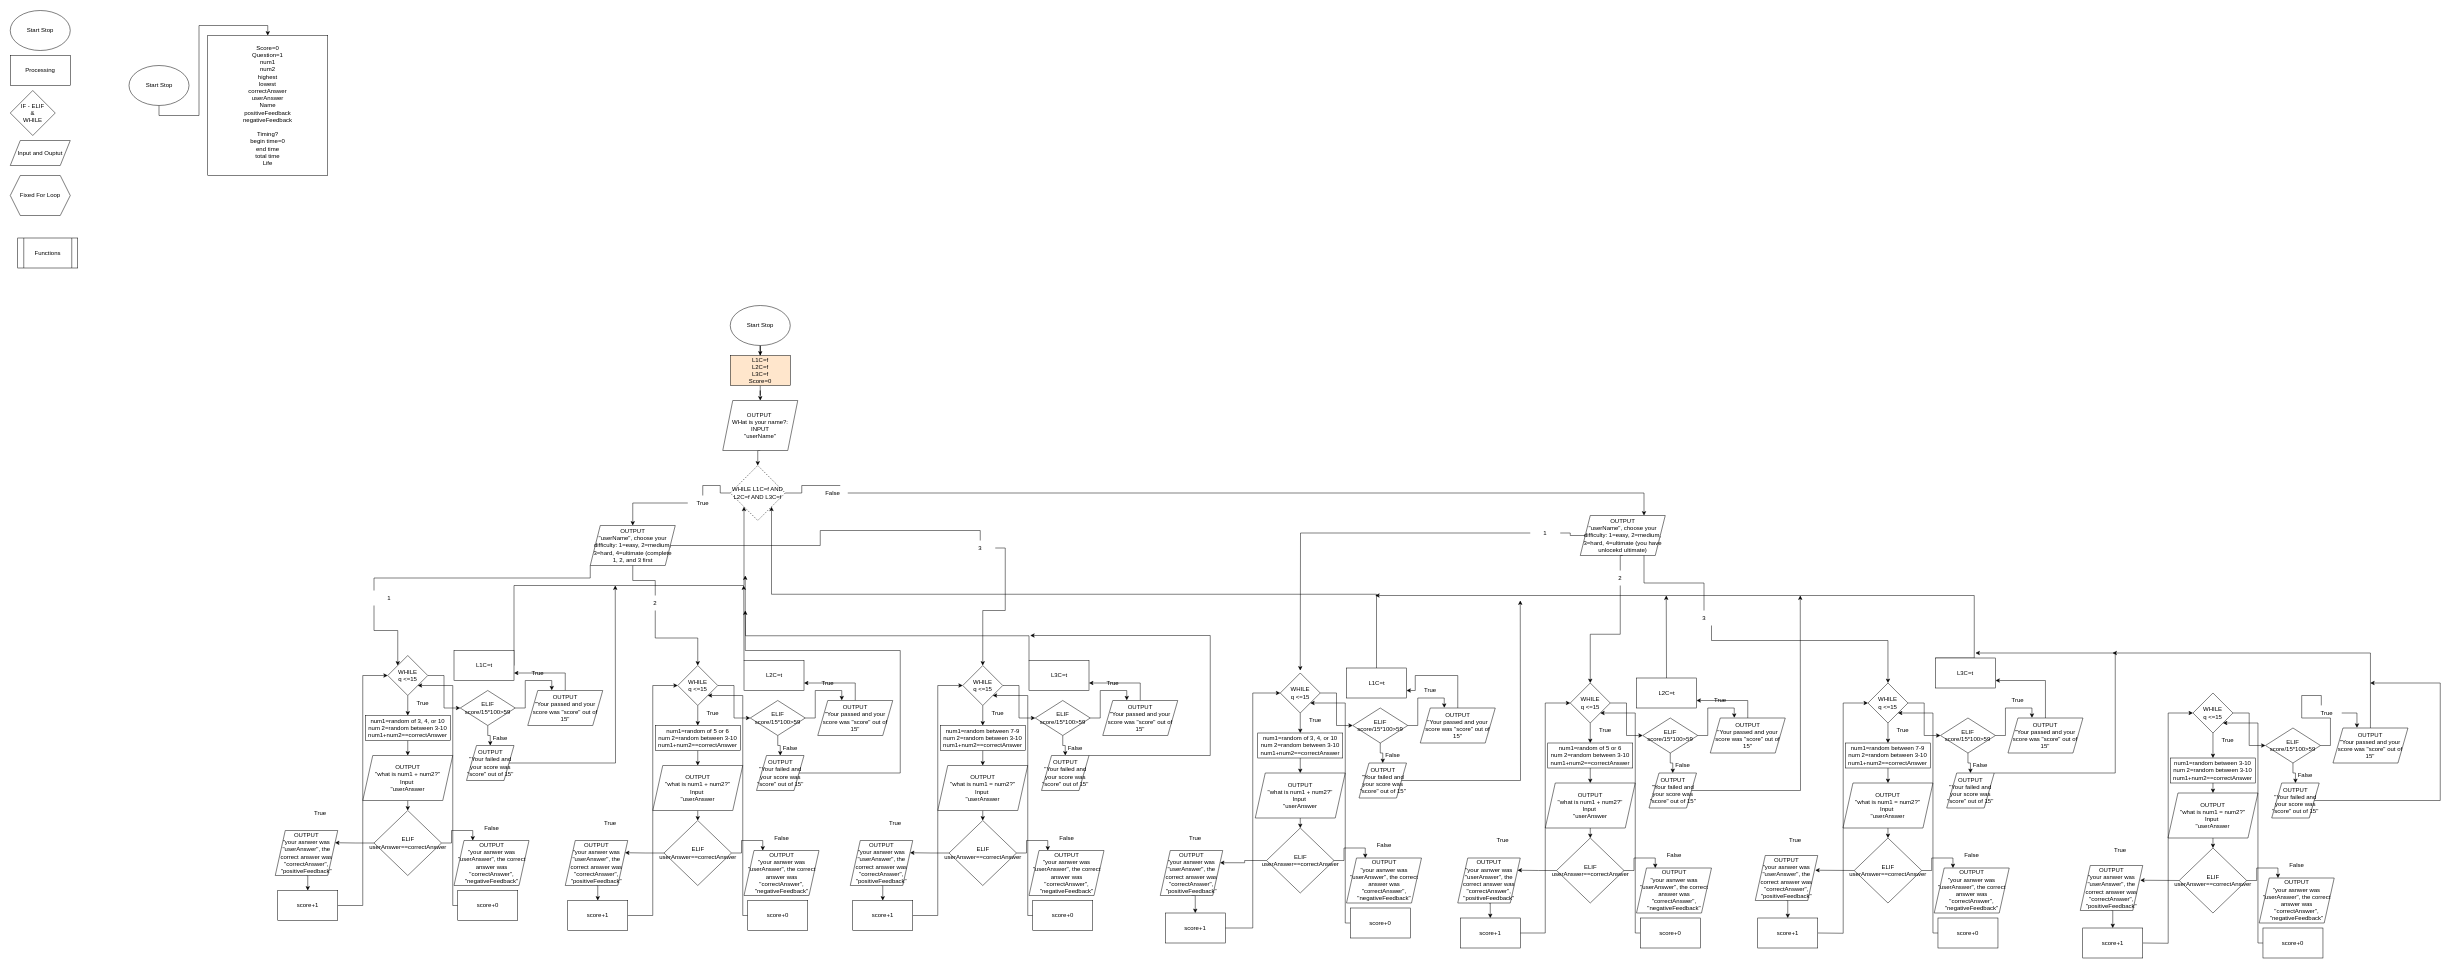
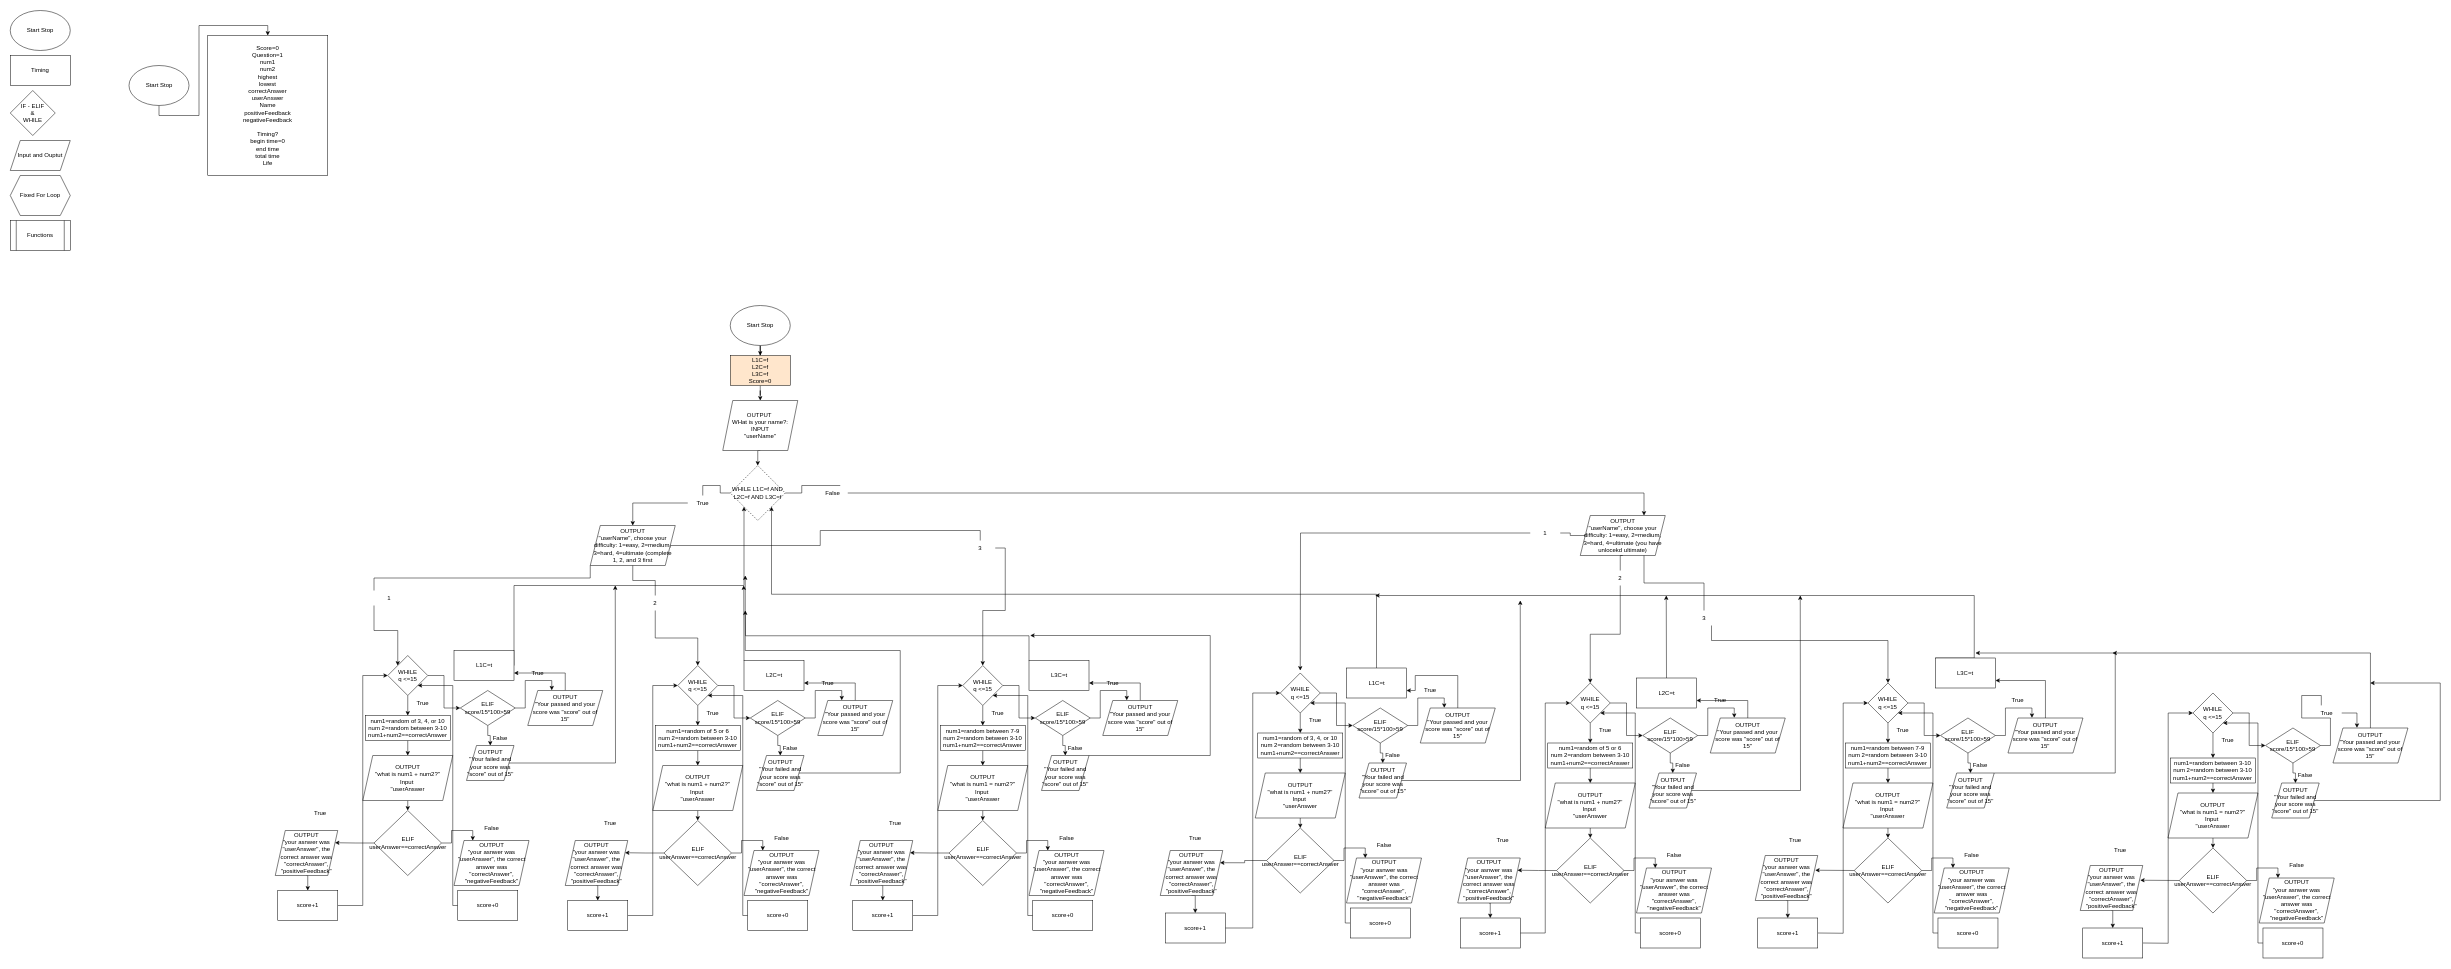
(40, 70) -> (40, 70)
(40, 153) -> (40, 155)
(48, 253) -> (40, 235)
